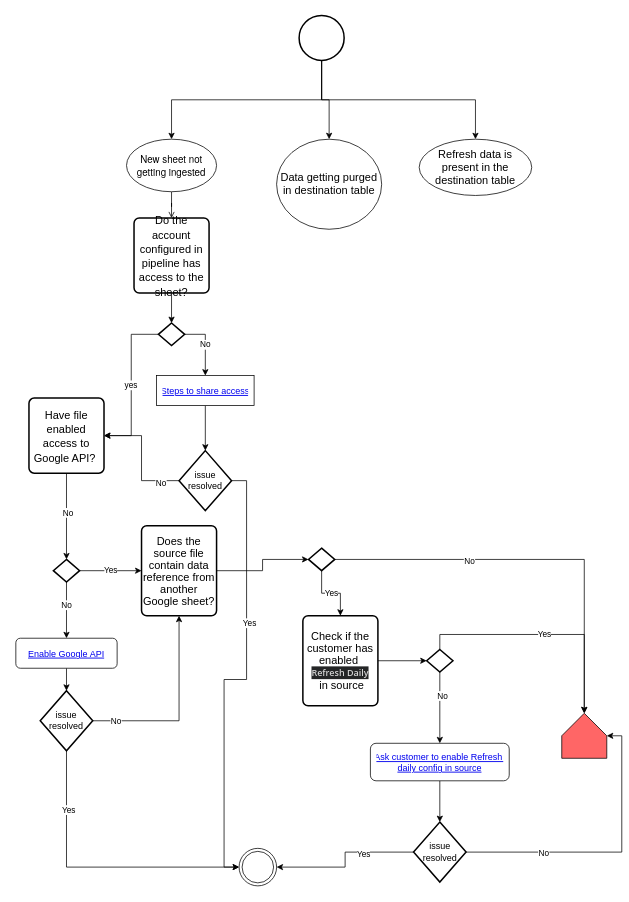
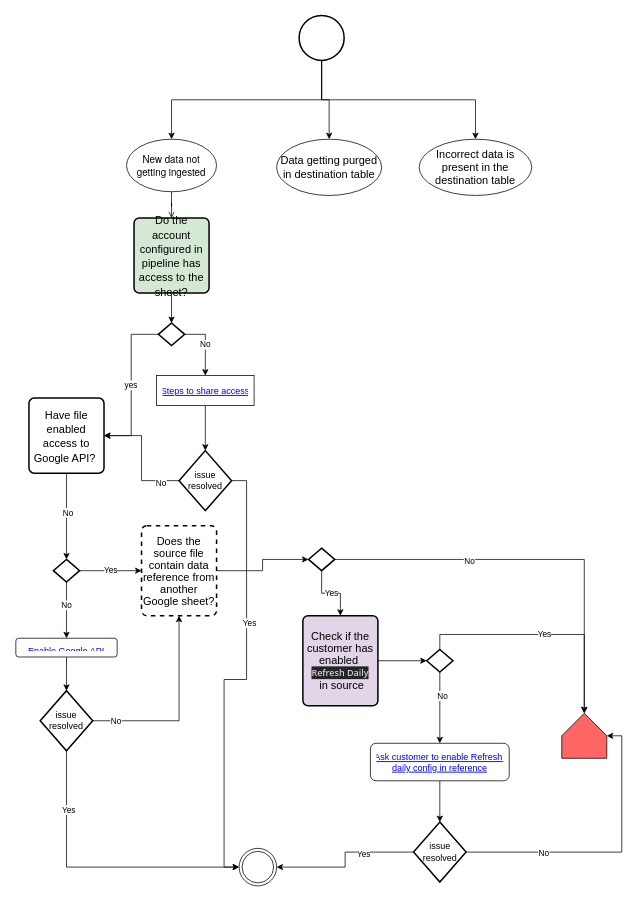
(171, 165) -> (171, 165)
(475, 168) -> (475, 168)
(329, 184) -> (329, 167)
(171, 255) -> (171, 255)
(179, 570) -> (179, 570)
(66, 653) -> (66, 647)
(340, 660) -> (340, 660)
(439, 757) -> (439, 757)
